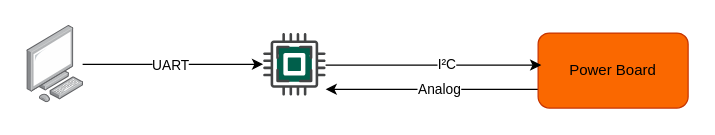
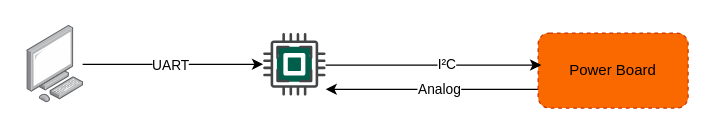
(613, 71) -> (613, 71)
